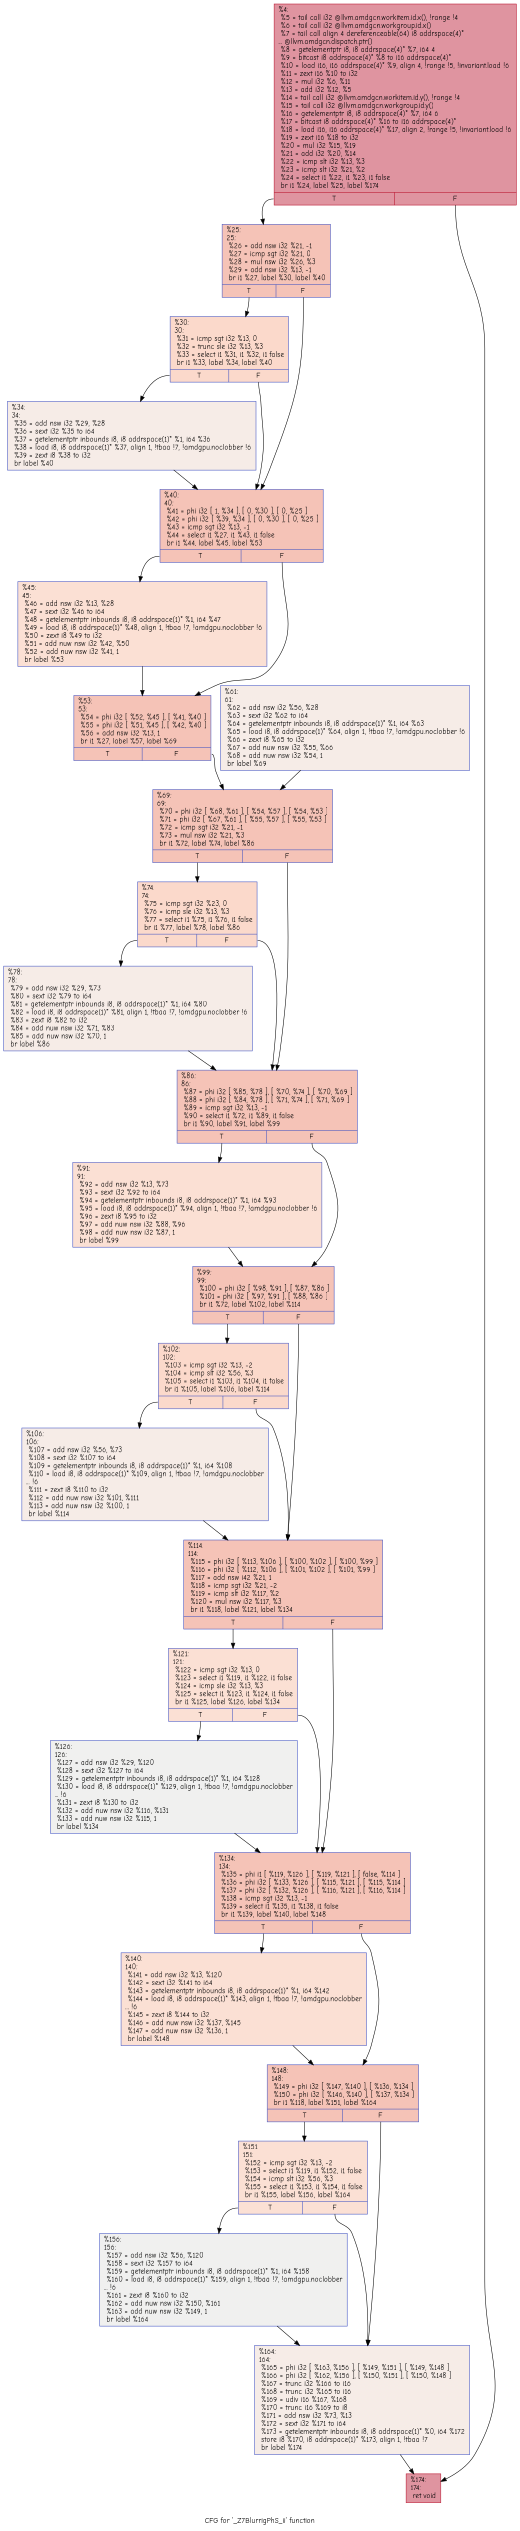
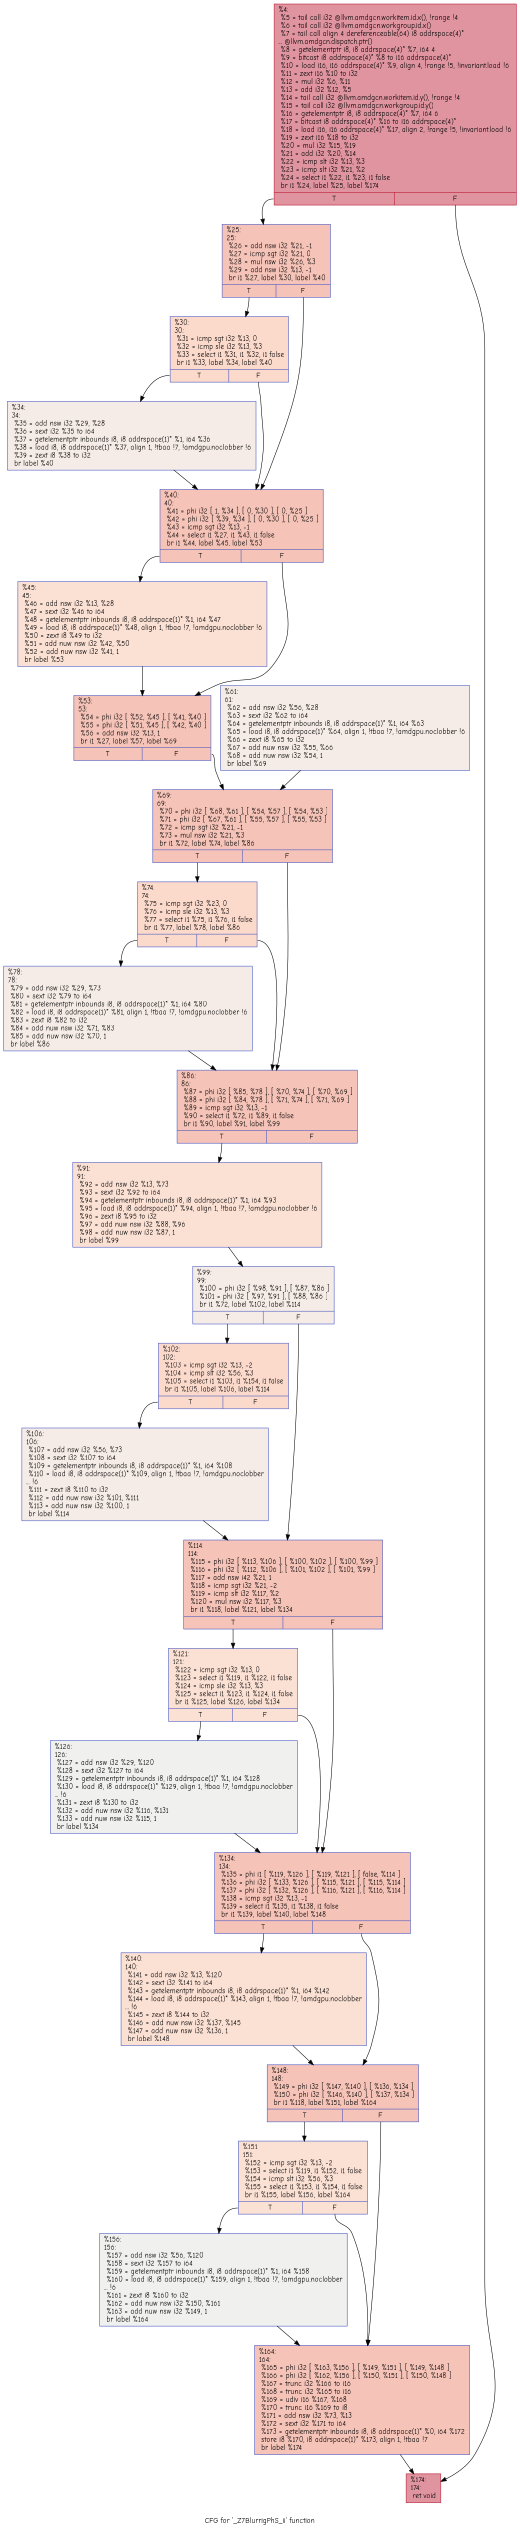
(219, 347) -> (218, 347)
(337, 1202) -> none
(263, 1295) -> (263, 1295)
(223, 1381) -> (223, 1381)
(284, 1467) -> none
(362, 2400) -> (362, 2400)
